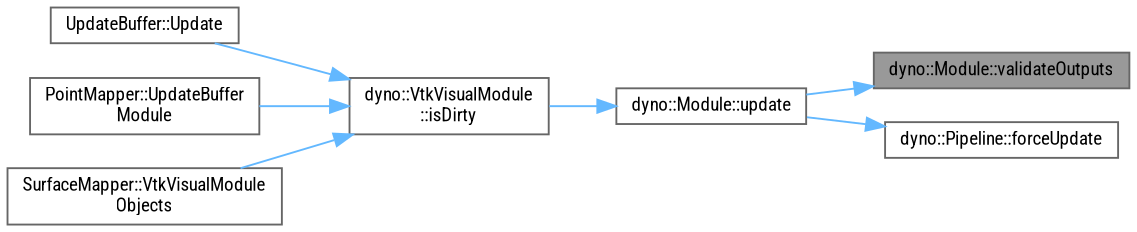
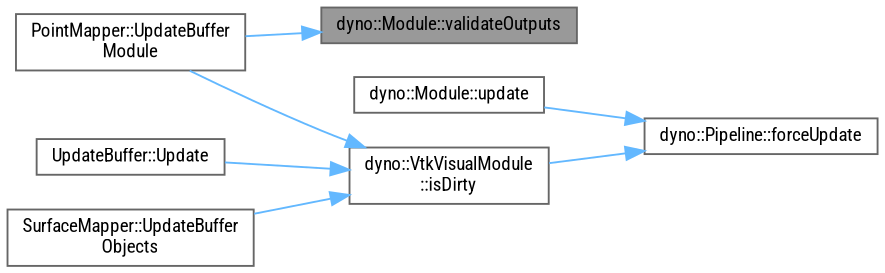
(830, 92) -> (274, 35)
(573, 106) -> (587, 158)
(145, 196) -> (131, 238)
